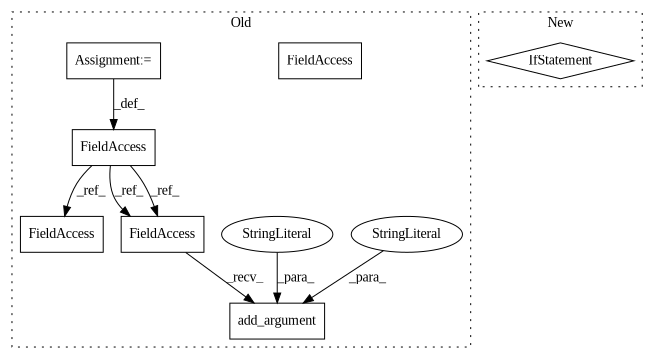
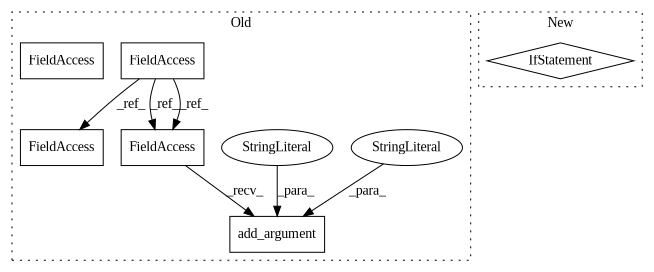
(114, 61) -> none
